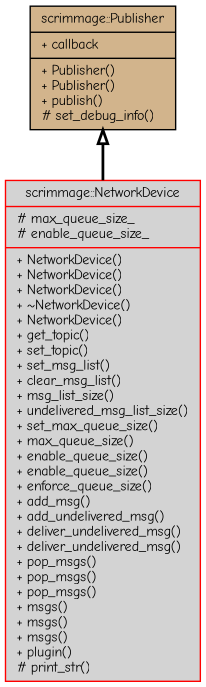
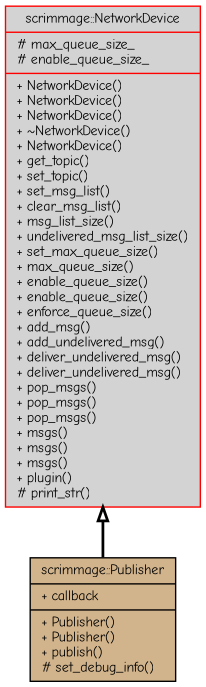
(103, 162) -> (103, 539)
